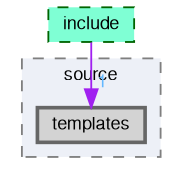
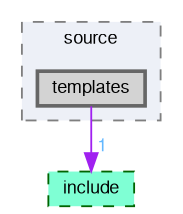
(91, 70) -> (91, 132)
